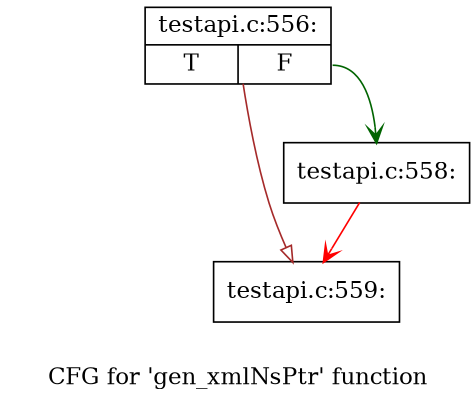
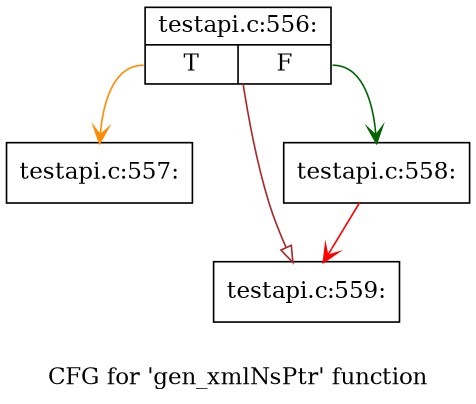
none -> (99, 173)
